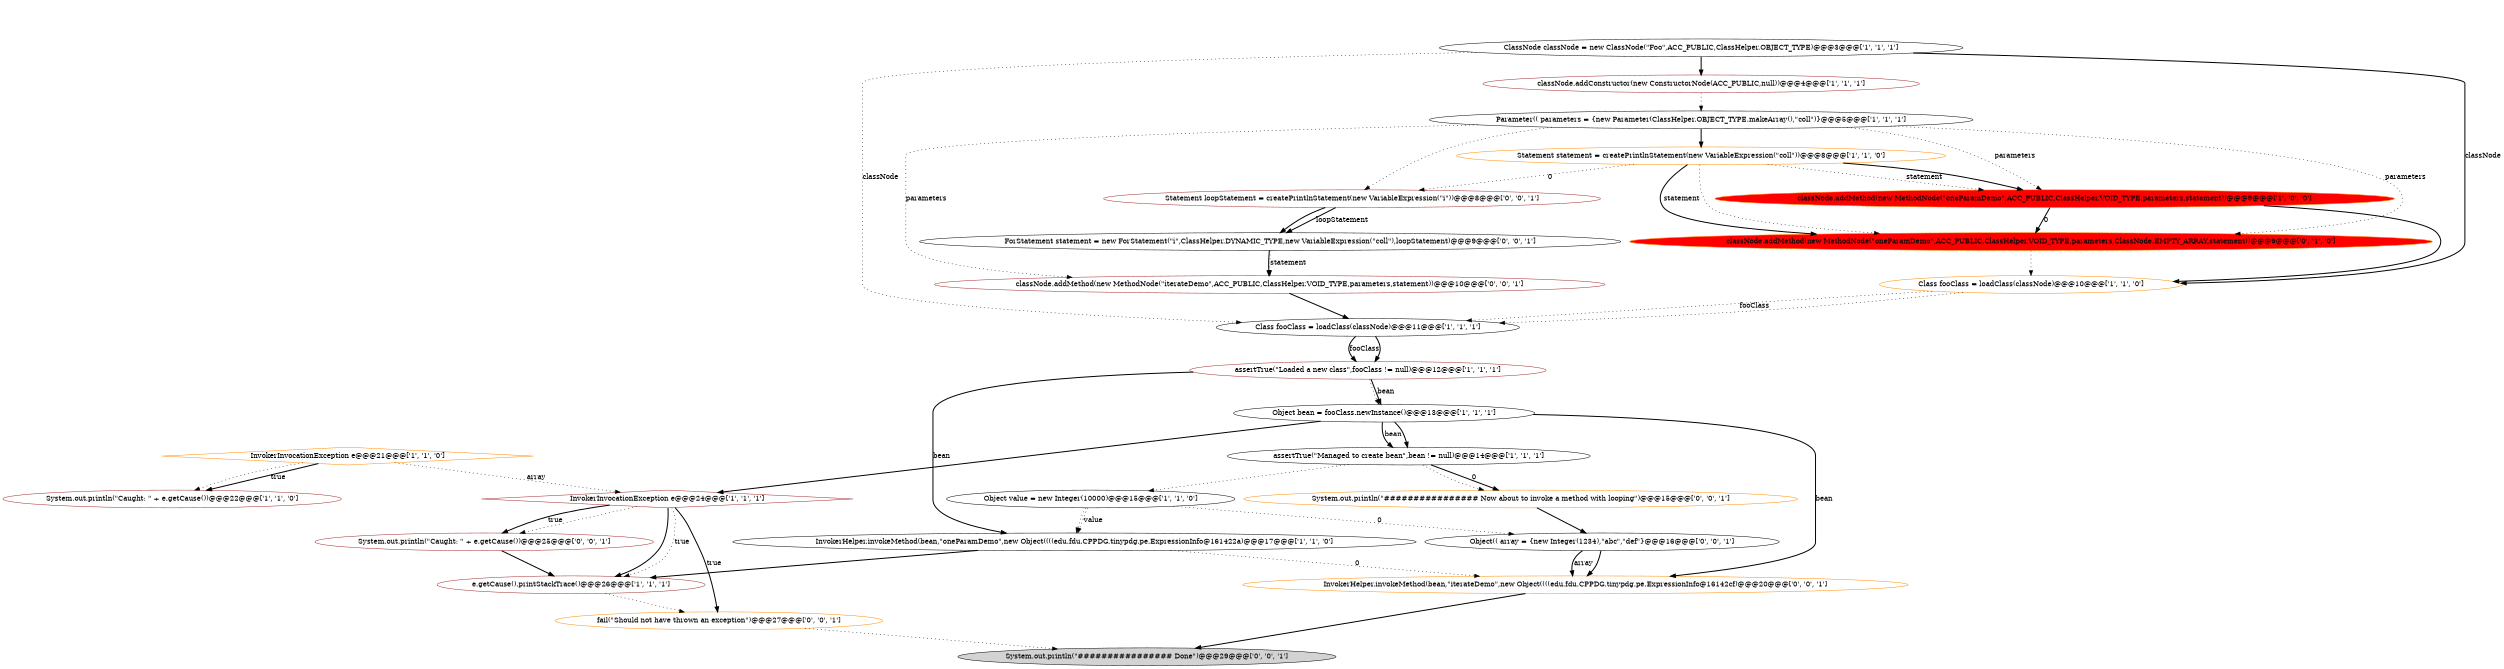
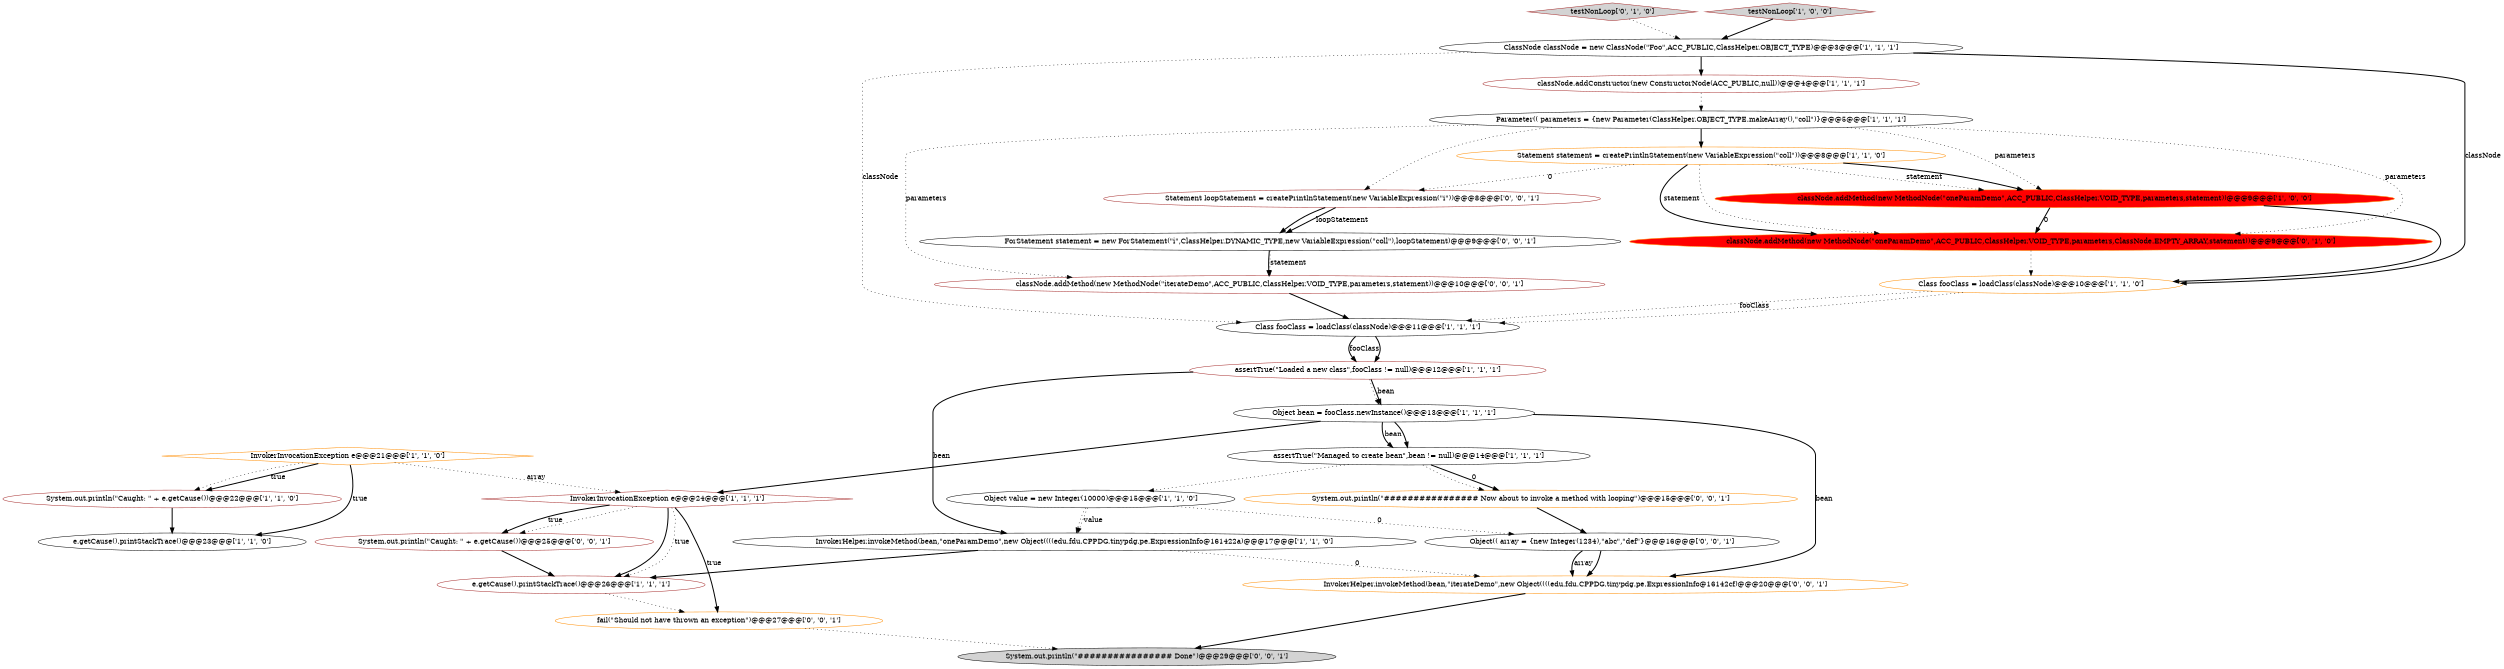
none -> (1612, 12)
none -> (1790, 12)
none -> (172, 542)
